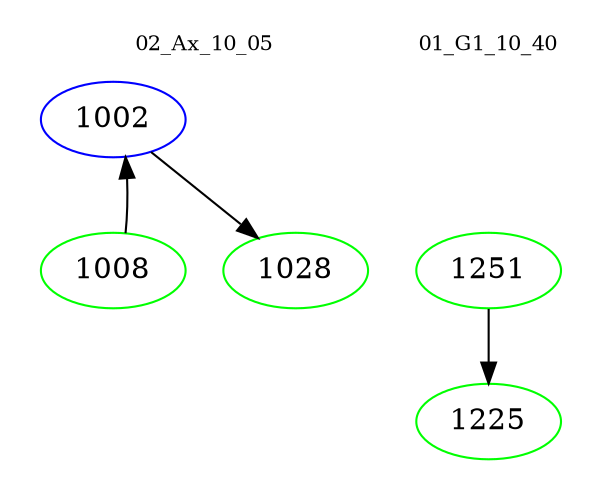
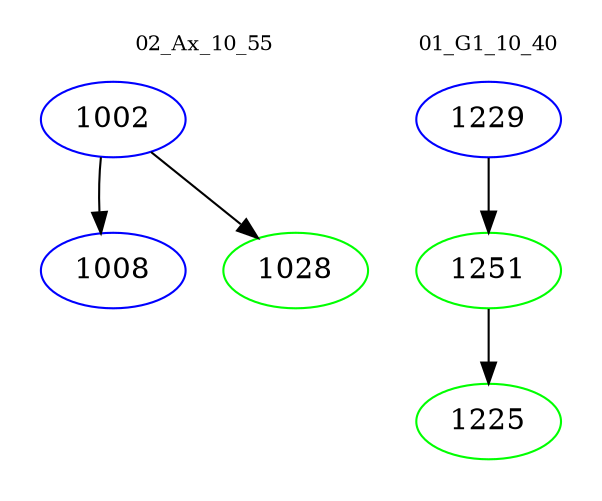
(204, 45) -> (204, 45)
none -> (489, 120)
(127, 206) -> (99, 184)
(113, 271) -> (113, 271)
